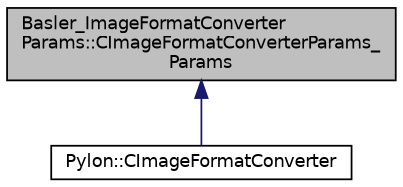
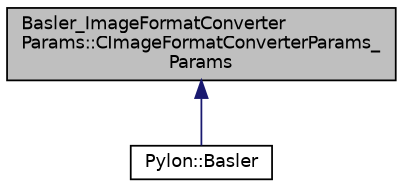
(201, 163) -> (201, 163)
